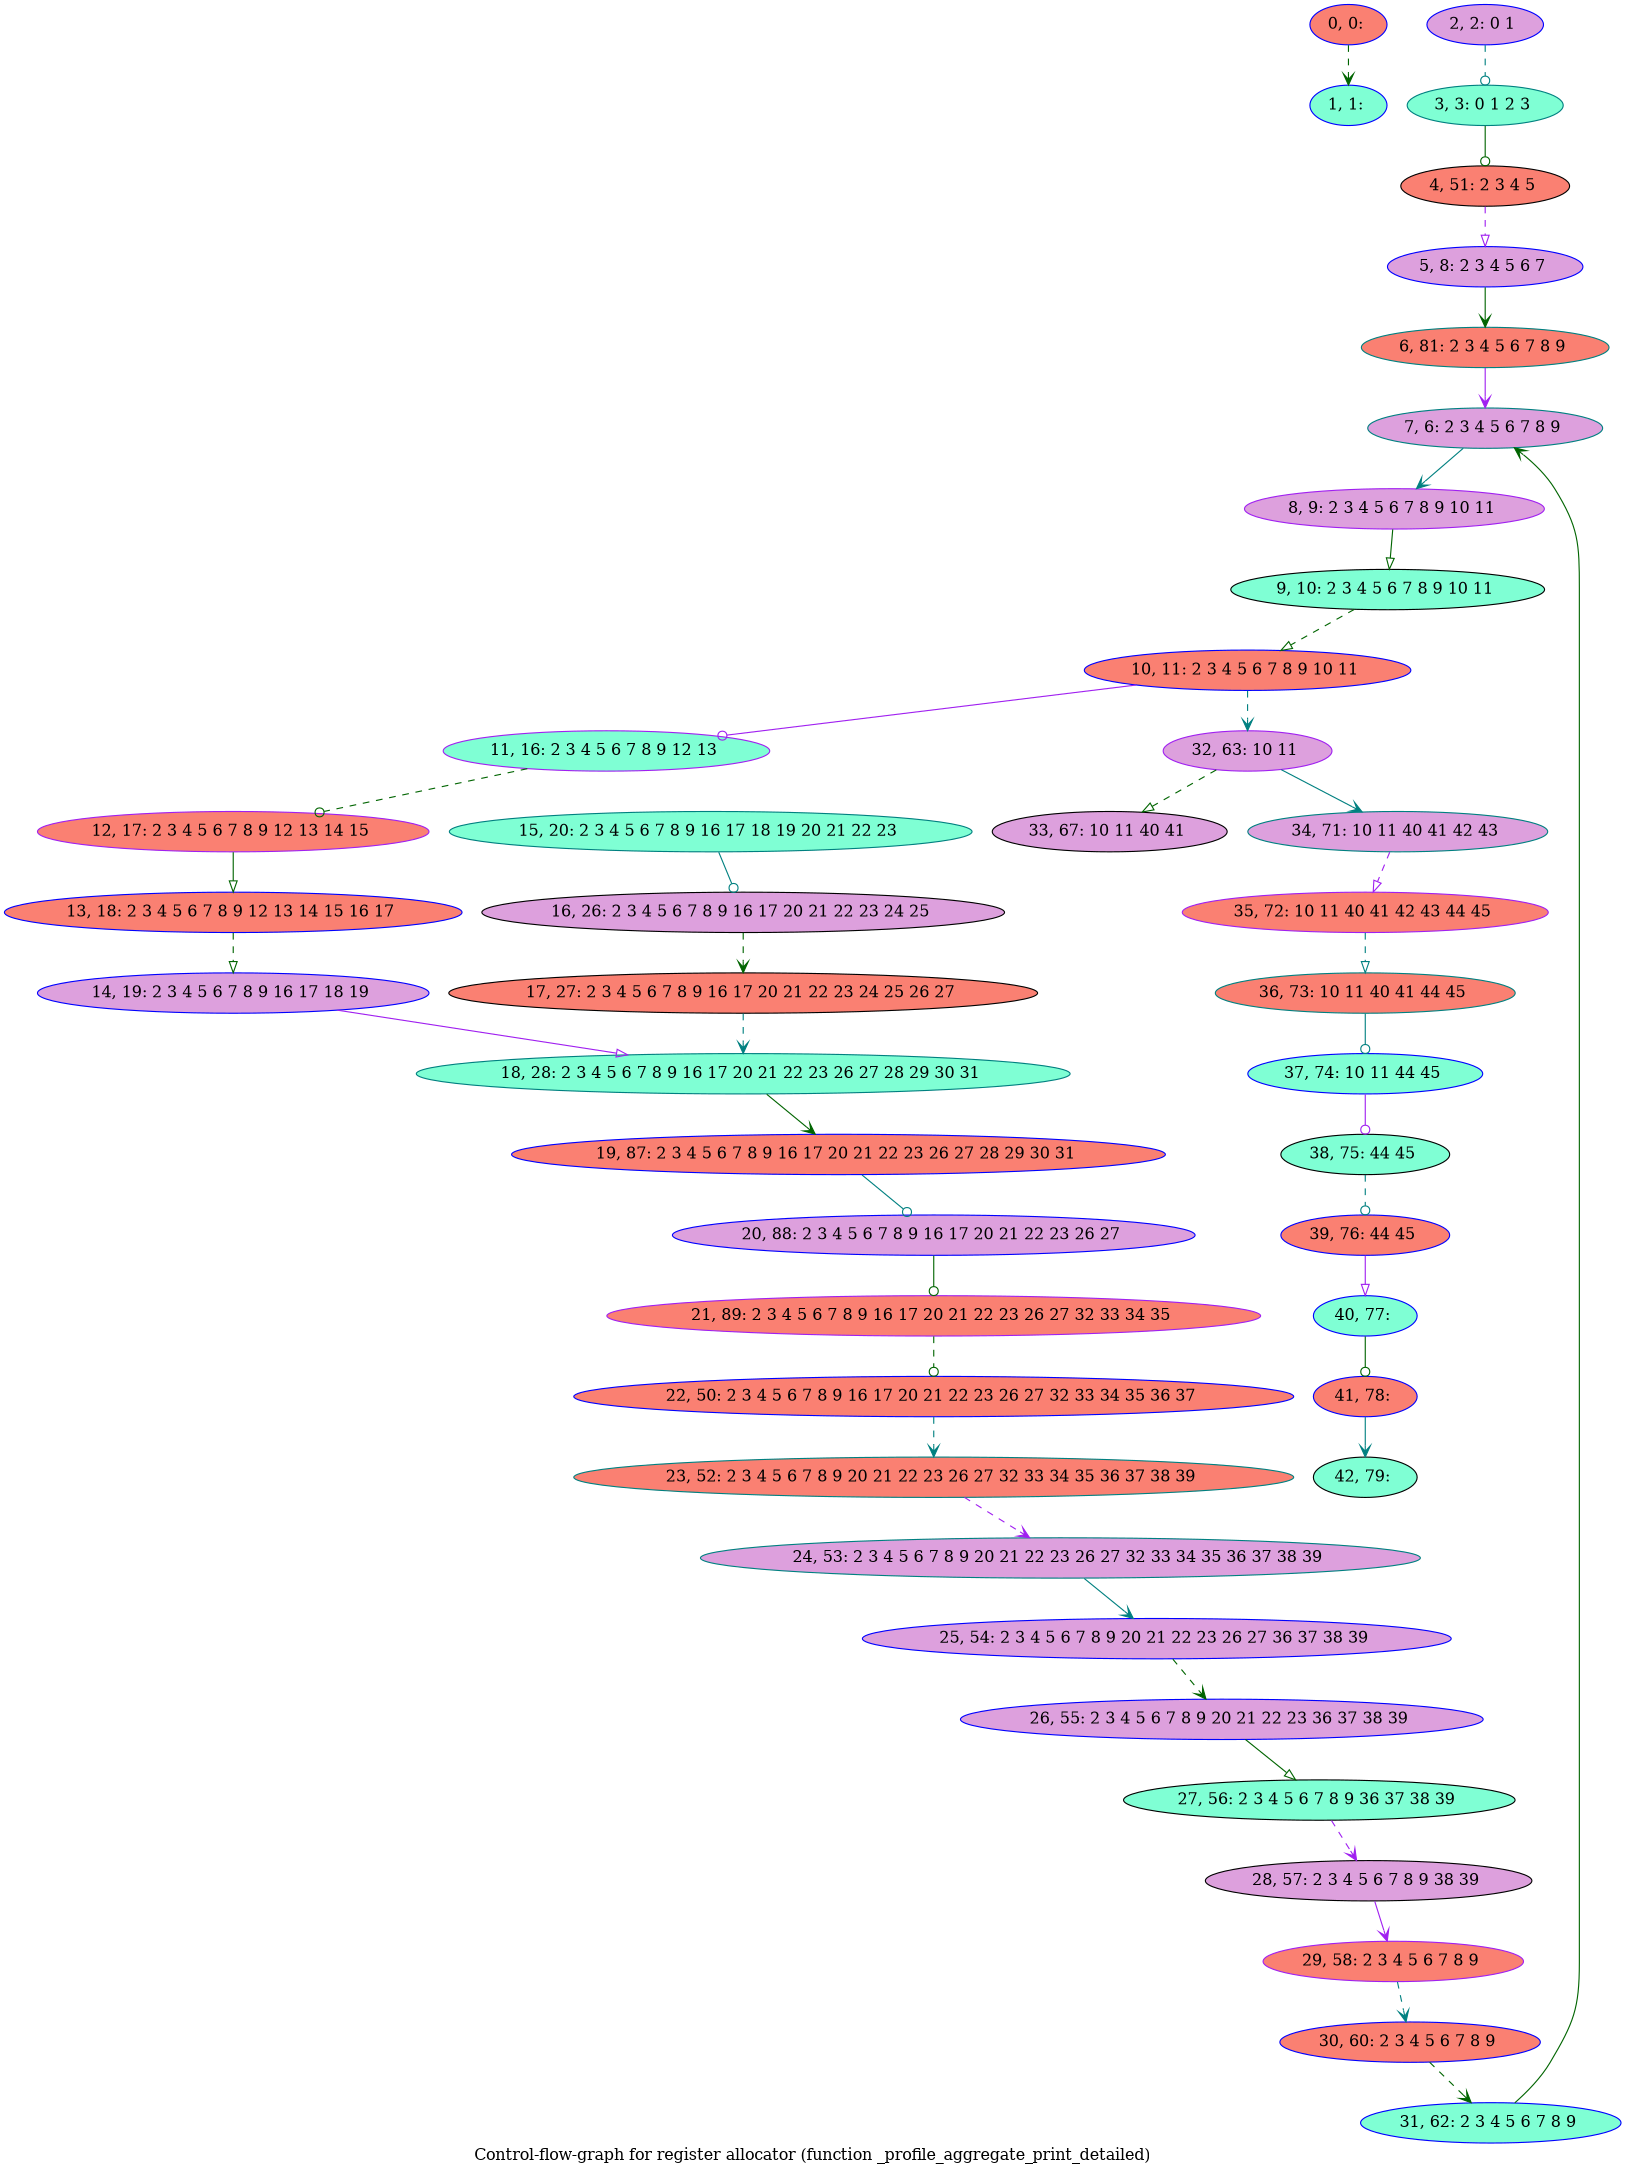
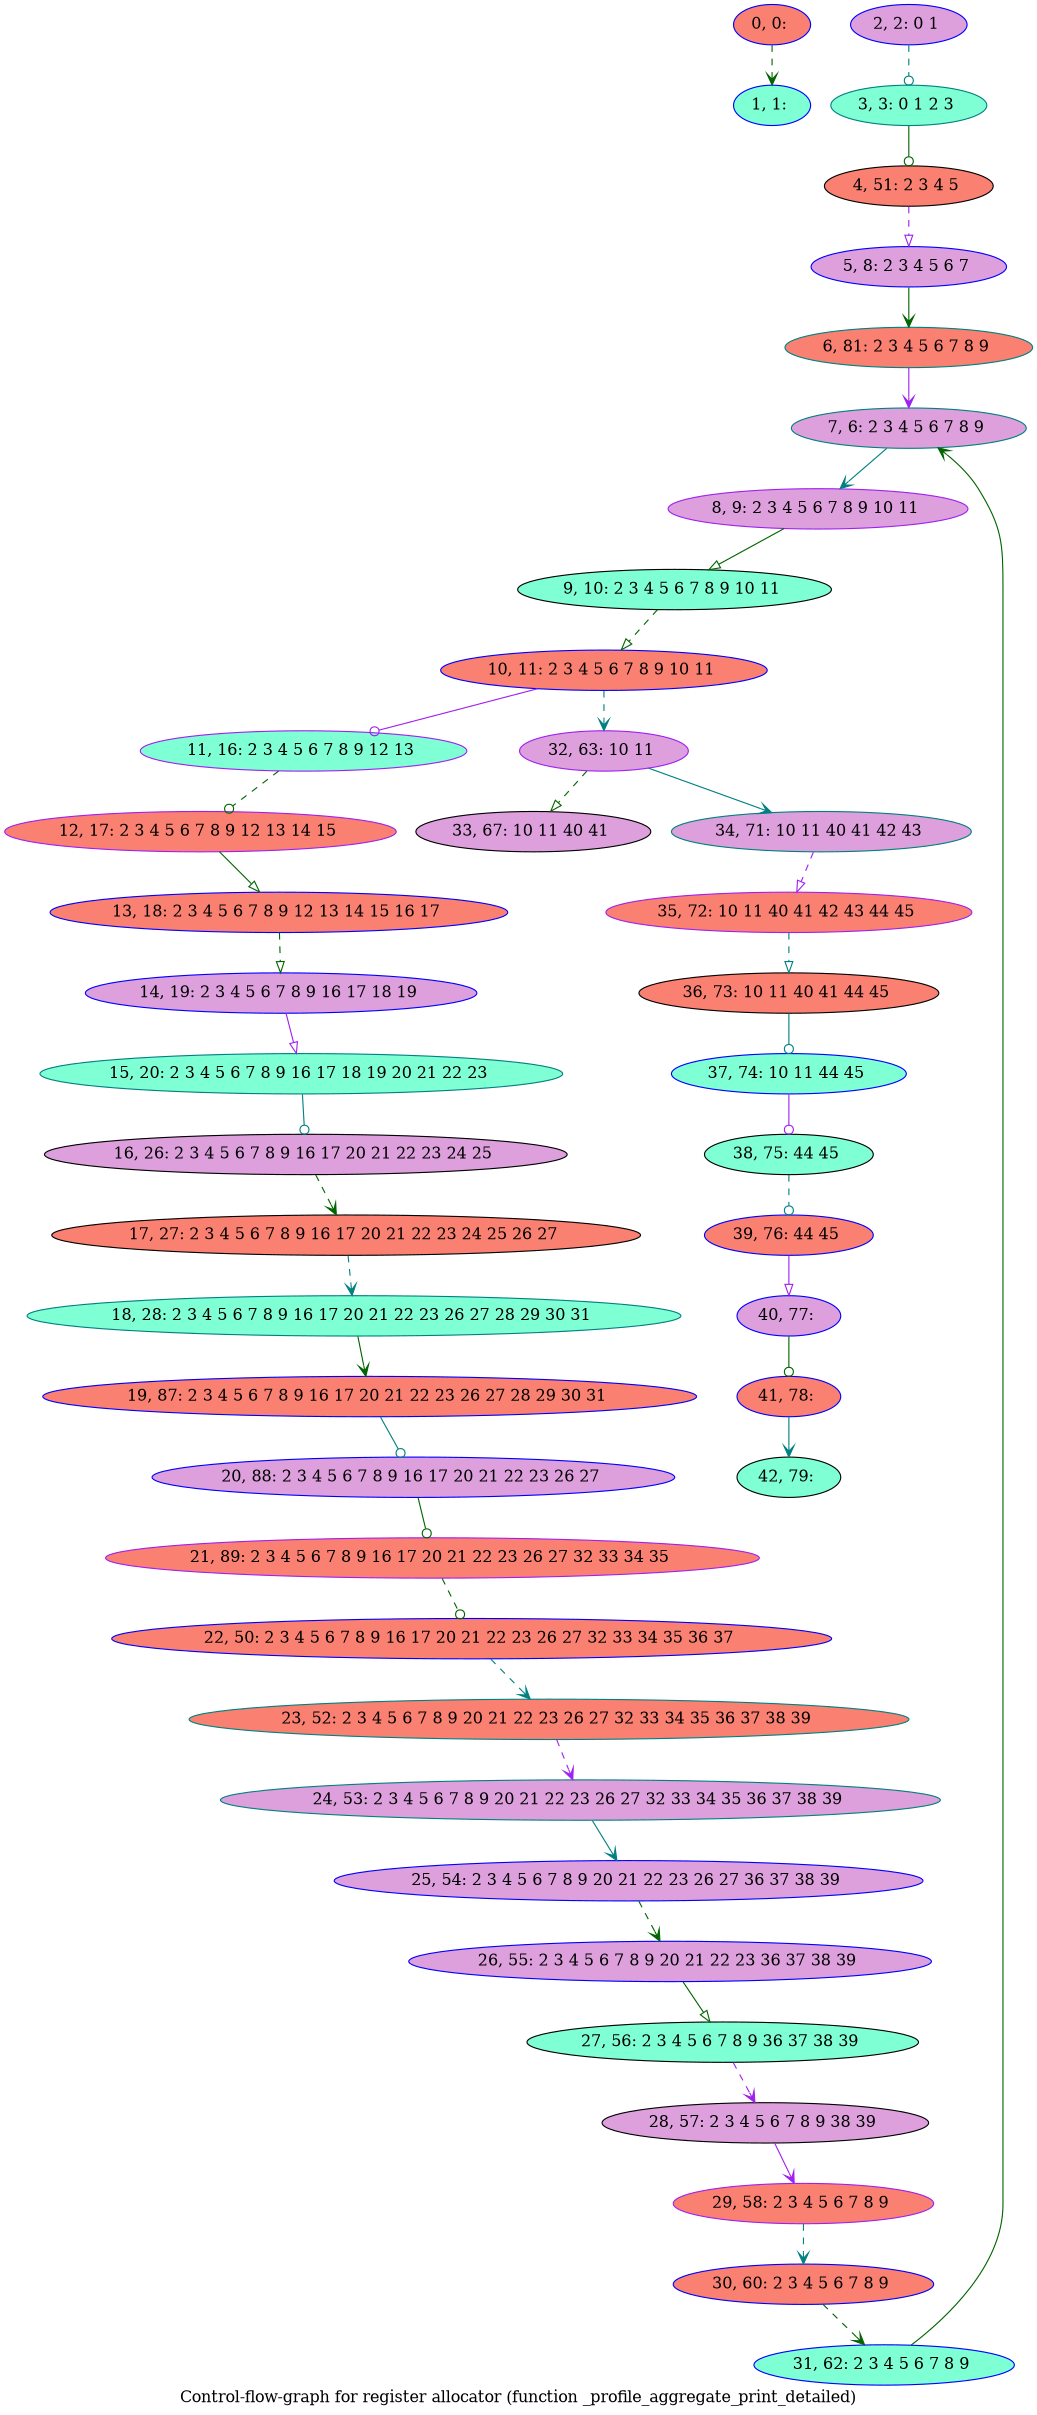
(1365, 993) -> (789, 993)
(477, 1032) -> (290, 1028)
(1365, 1316) -> (789, 1316)
